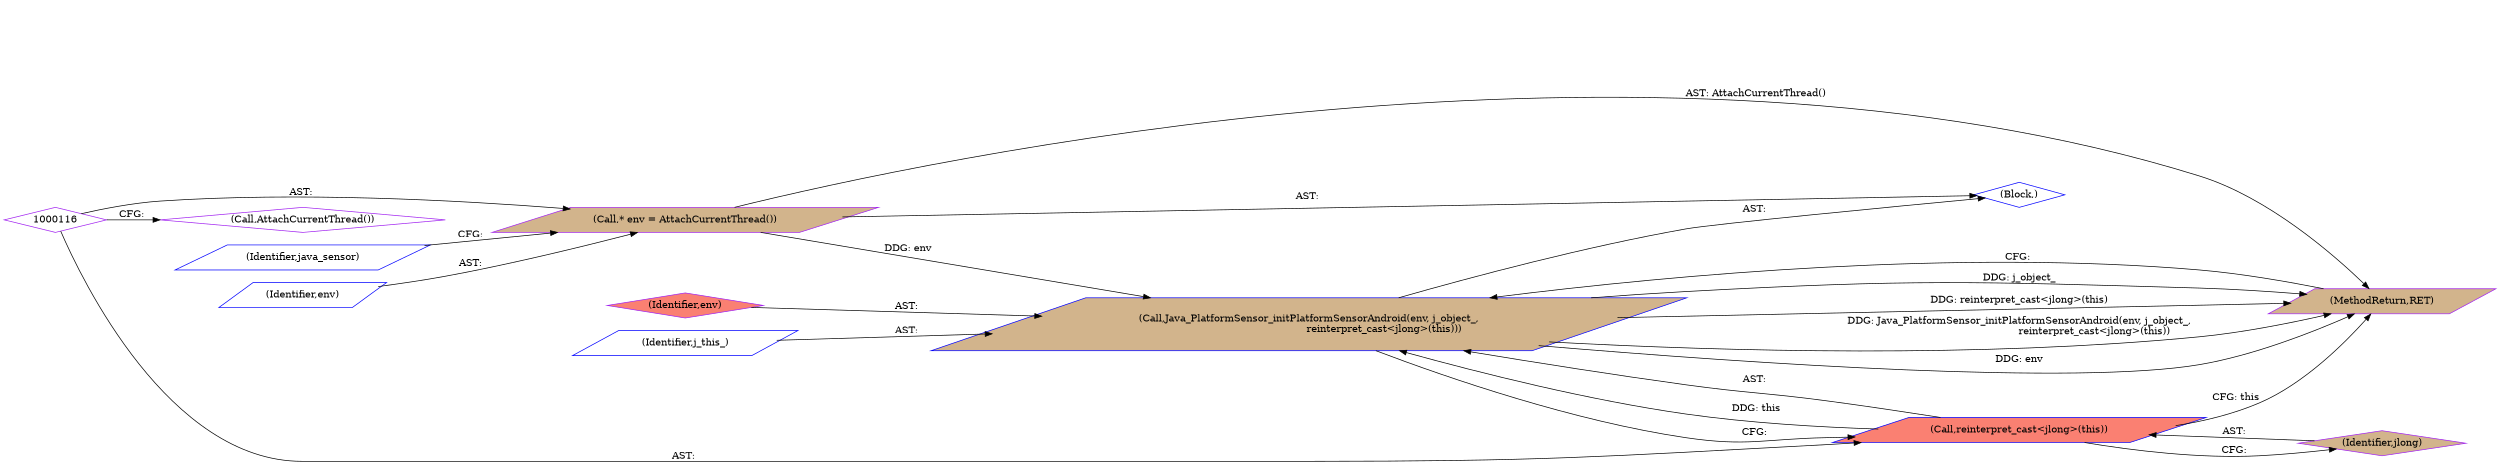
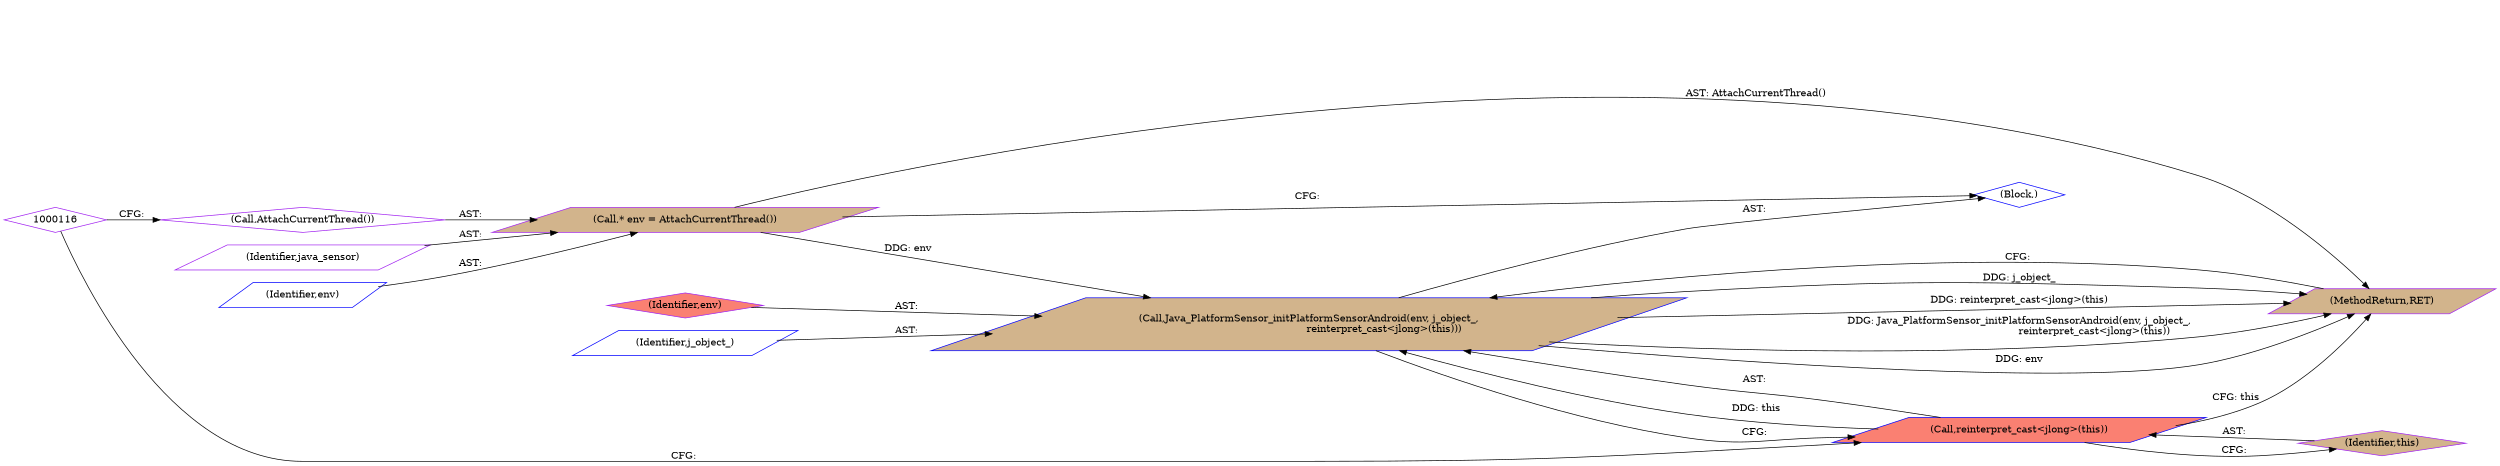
(322, 197) -> (488, 220)
(1309, 197) -> (1309, 197)
(472, 235) -> (472, 235)
(303, 257) -> (303, 257)
(685, 343) -> (685, 343)
(2382, 443) -> (2382, 443)
(685, 456) -> (685, 456)
